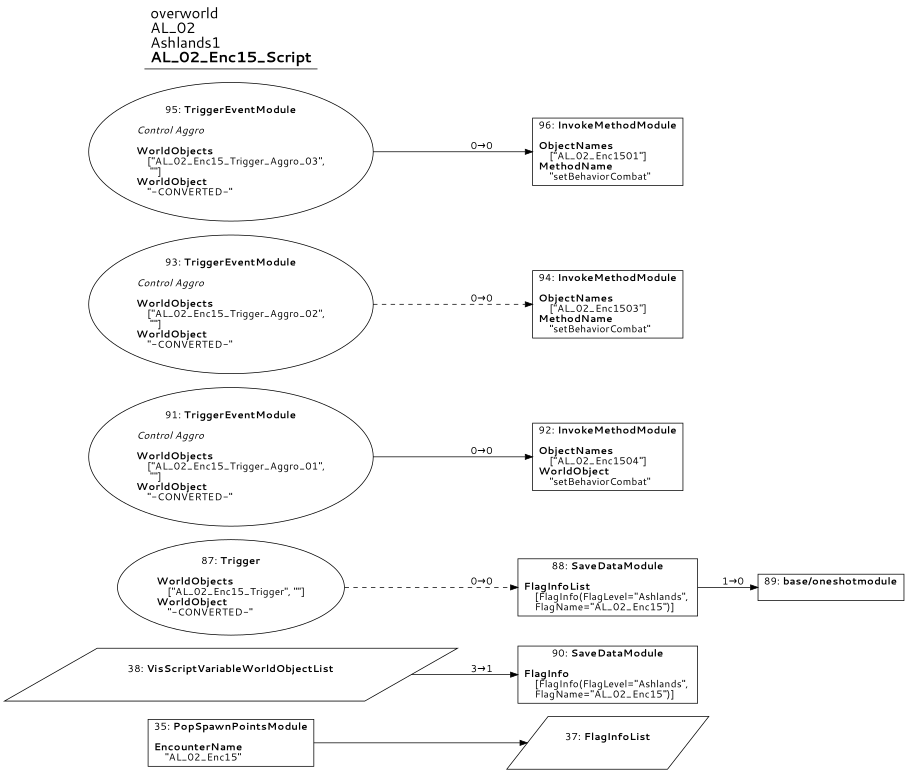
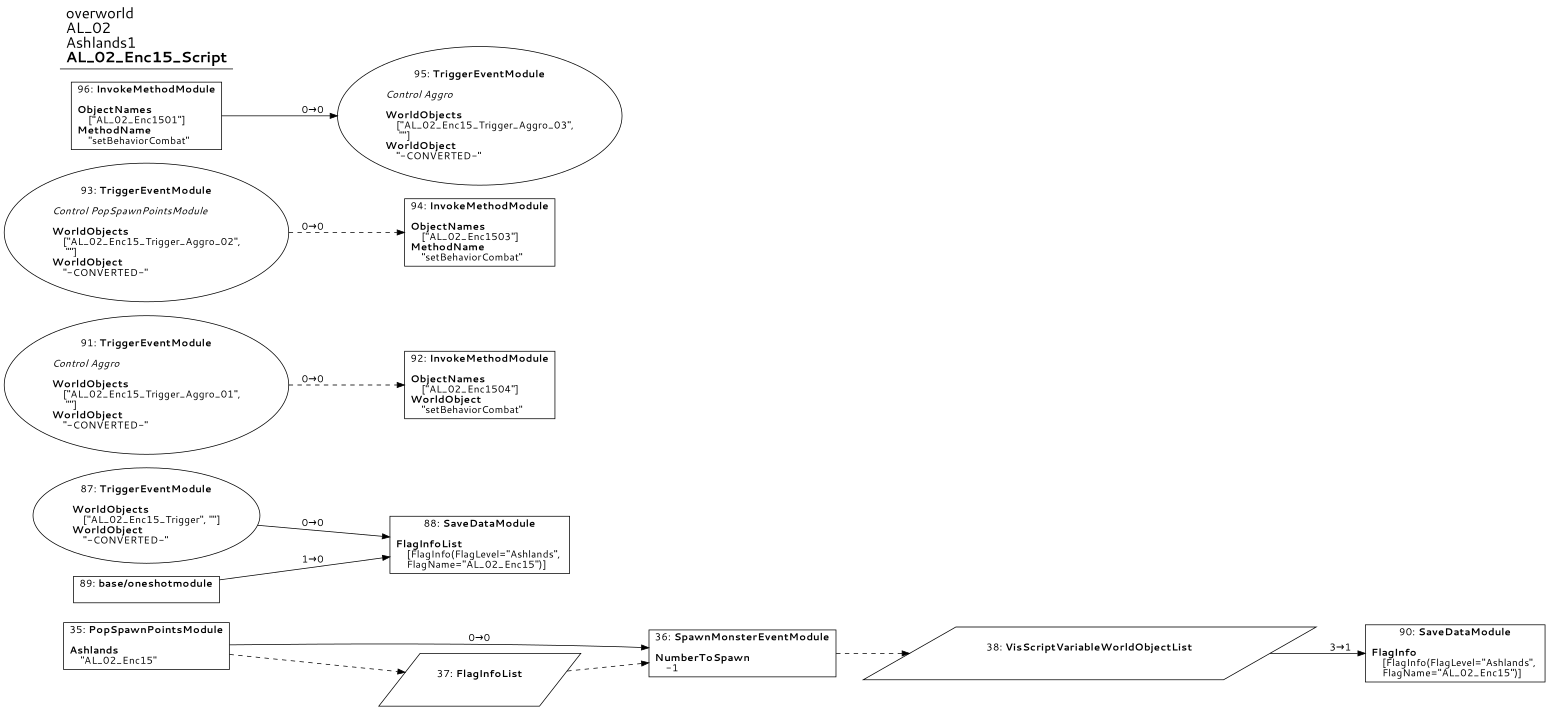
(449, 152) -> (276, 116)
(170, 283) -> (130, 211)
(449, 457) -> (343, 385)
(240, 561) -> (156, 489)
(428, 587) -> (320, 531)
(724, 587) -> (301, 569)
none -> (742, 653)
(417, 743) -> (314, 663)
(198, 747) -> (94, 650)
